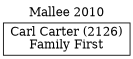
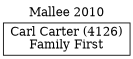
(67, 39) -> (67, 39)
